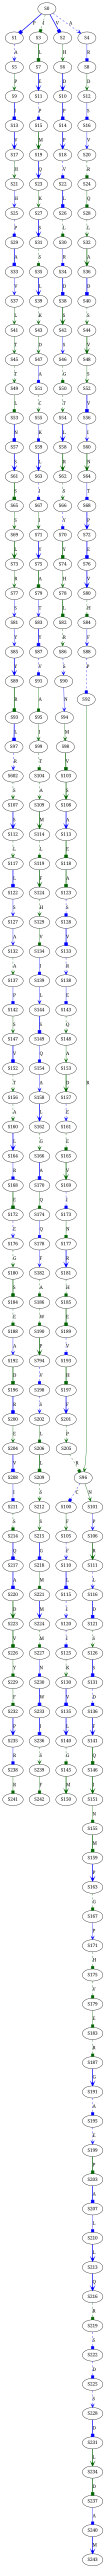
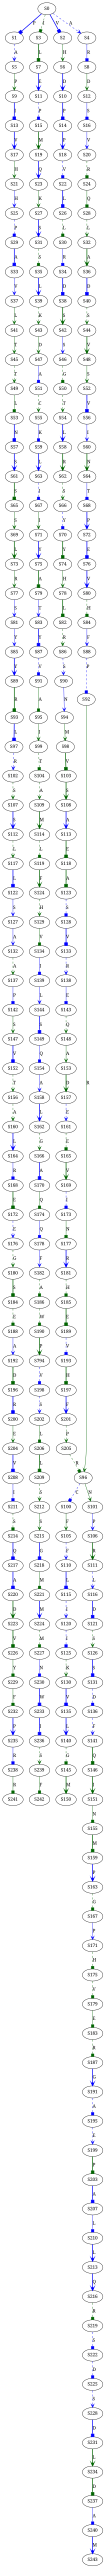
(13, 776) -> (13, 776)
(93, 1725) -> (93, 1725)
